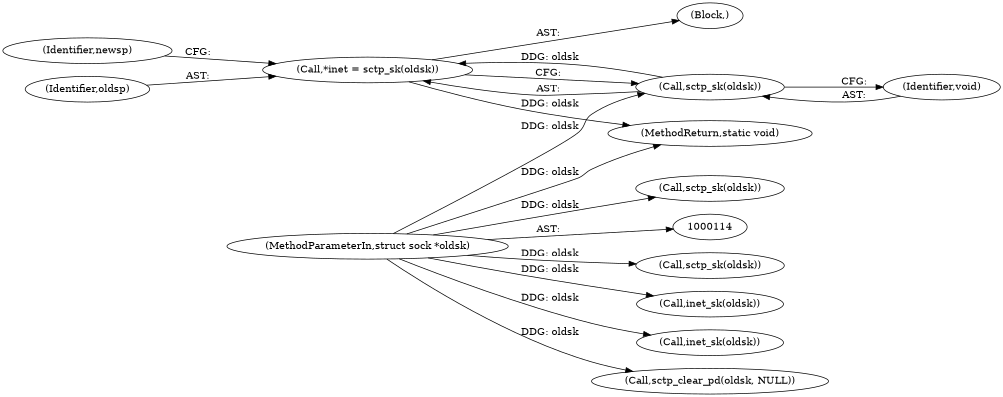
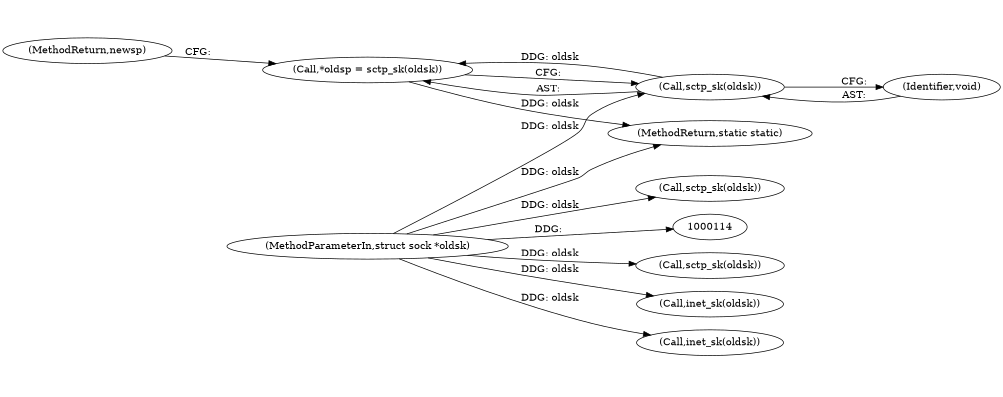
(710, 16) -> none
(87, 51) -> (87, 51)
(368, 70) -> (368, 70)
(87, 89) -> none
(710, 133) -> (710, 133)
(550, 230) -> (550, 230)
(710, 381) -> none
